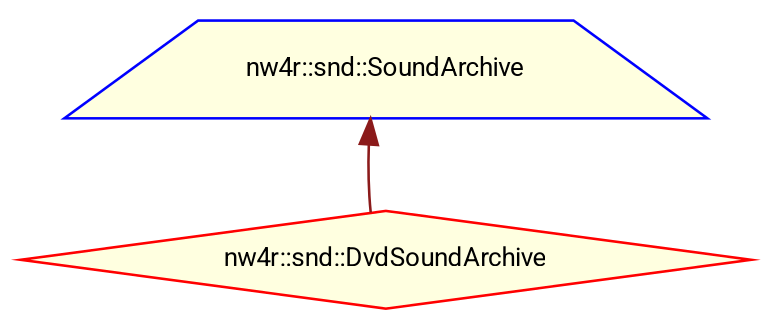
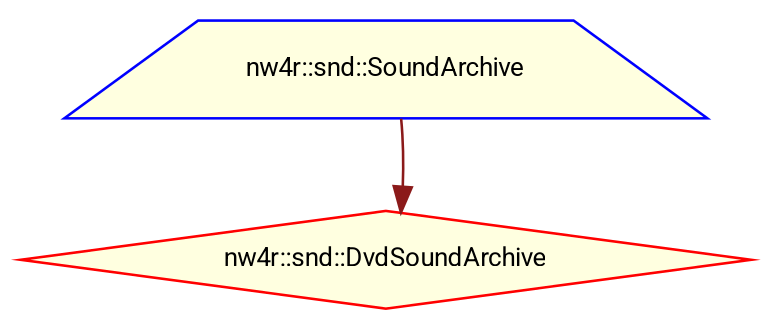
(369, 178) -> (403, 152)
